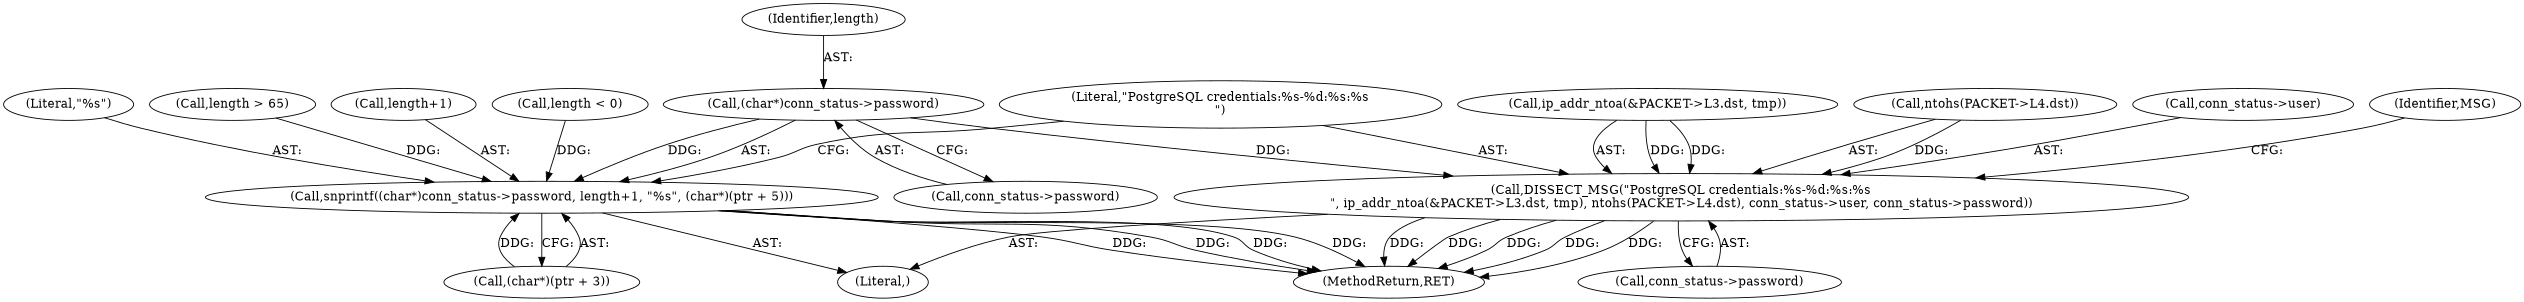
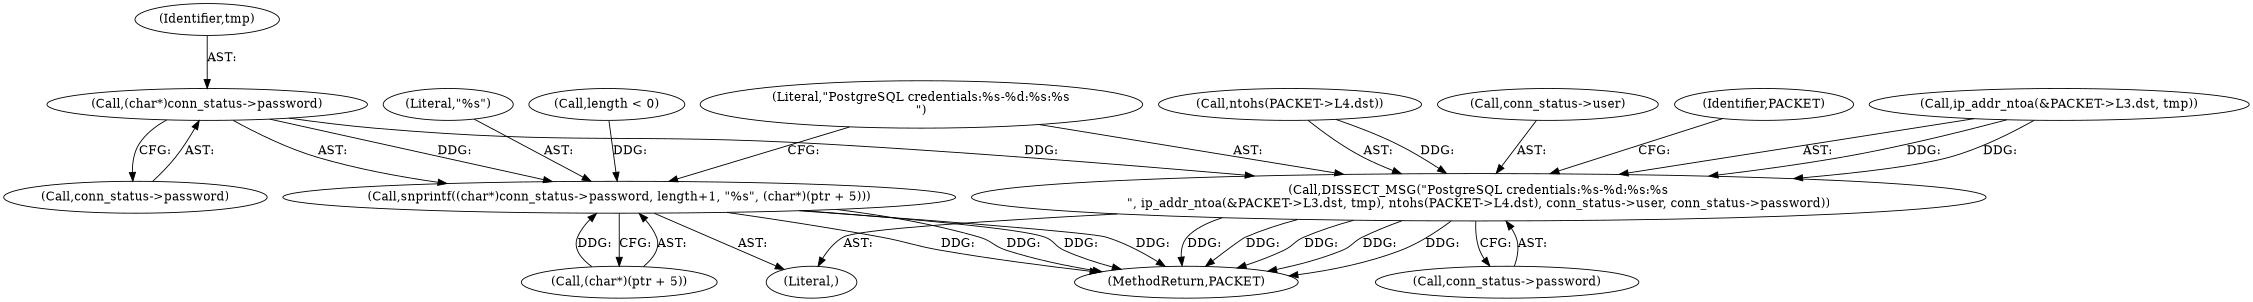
(824, 19) -> (207, 19)
(233, 104) -> none
(404, 104) -> none
(2445, 104) -> (1764, 104)
(542, 282) -> (619, 282)
(1389, 282) -> (1186, 282)
